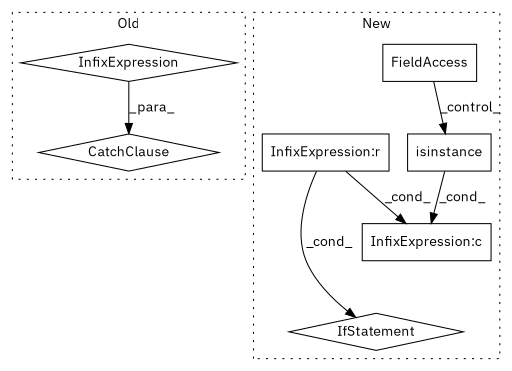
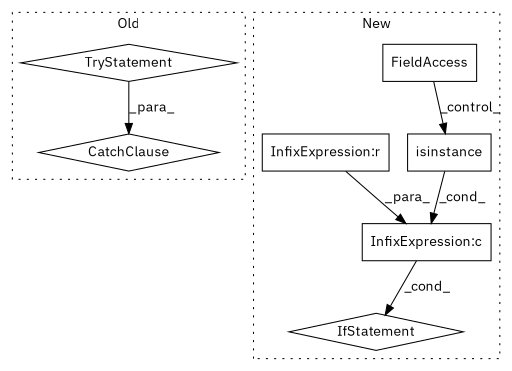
(129, 63) -> (129, 63)
(408, 197) -> (408, 197)
(302, 248) -> (403, 283)
